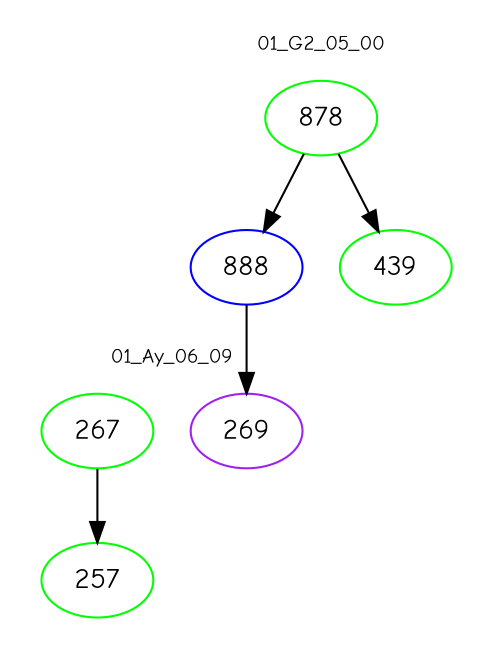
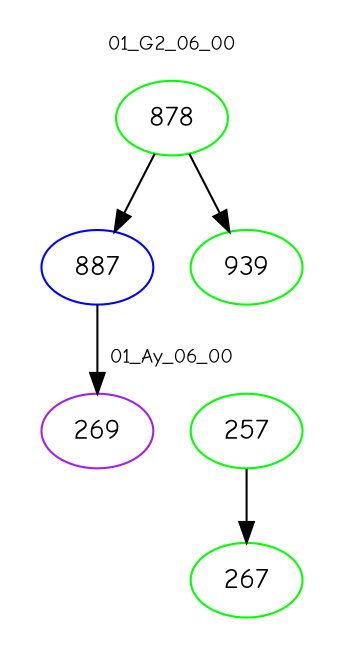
(321, 45) -> (172, 45)
(247, 267) -> (97, 267)
(396, 267) -> (247, 267)
(172, 357) -> (172, 357)
(97, 495) -> (247, 495)
